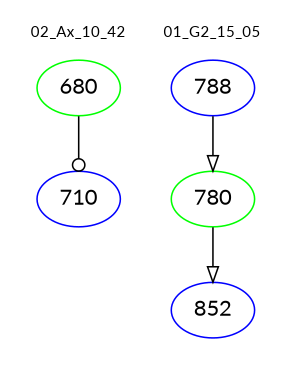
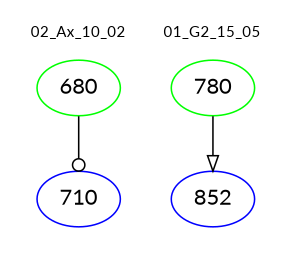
(79, 33) -> (79, 33)
(213, 88) -> none
